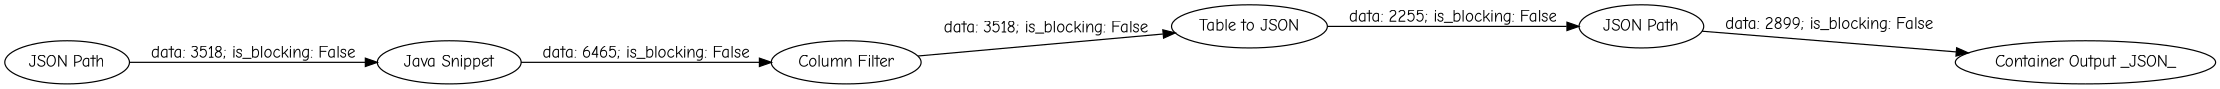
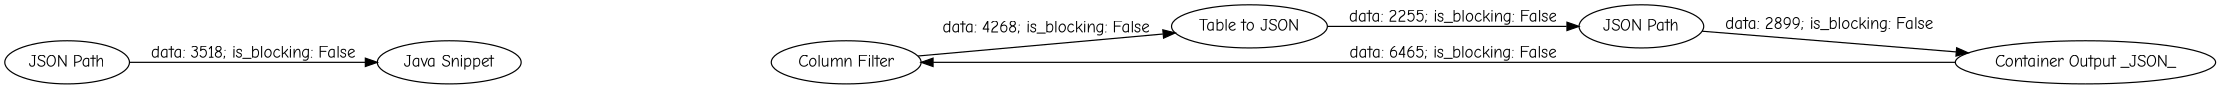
(1046, 28) -> (1046, 28)
(640, 62) -> (1444, 62)
